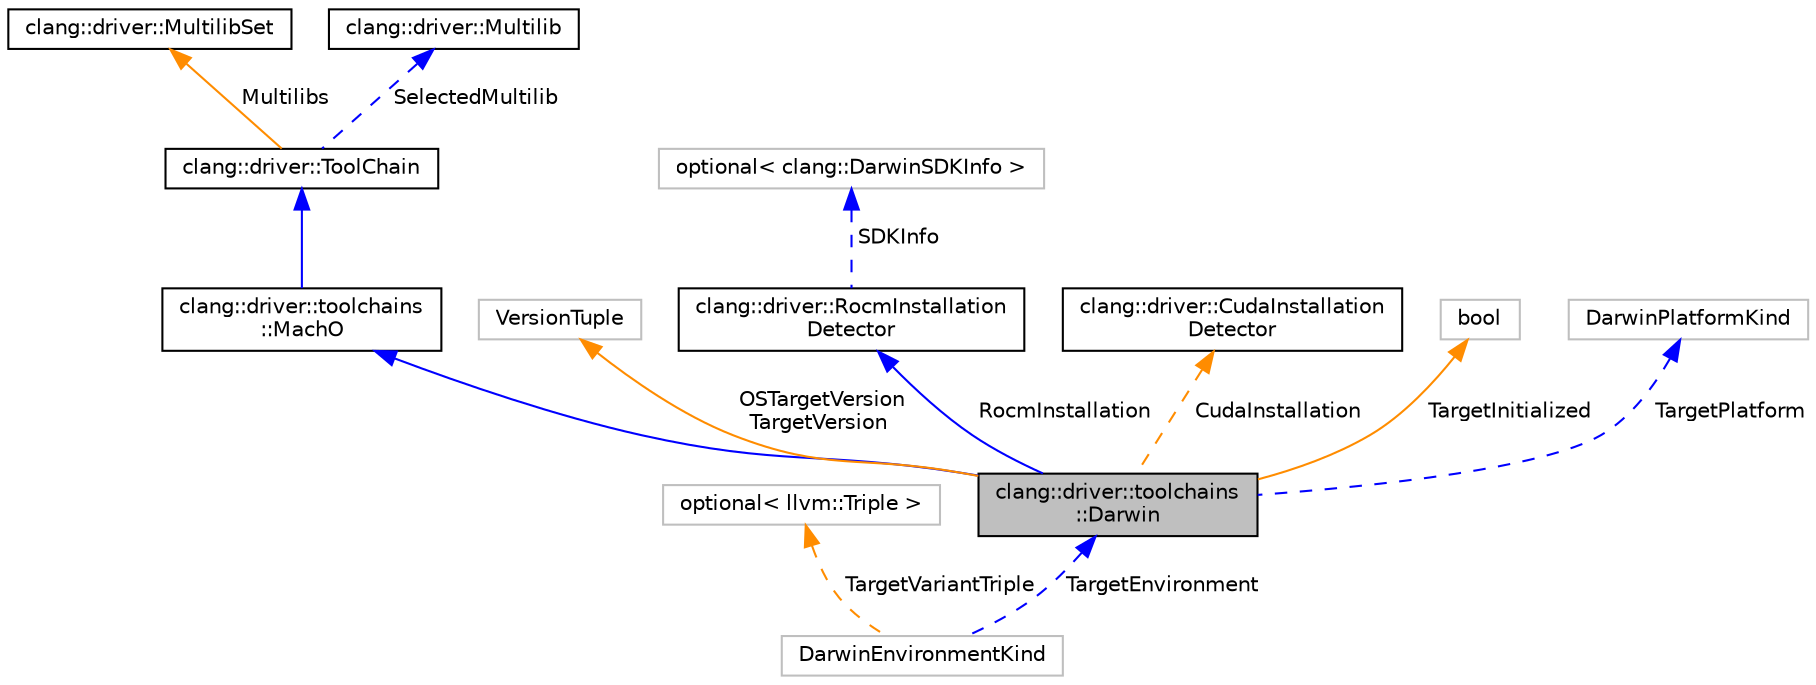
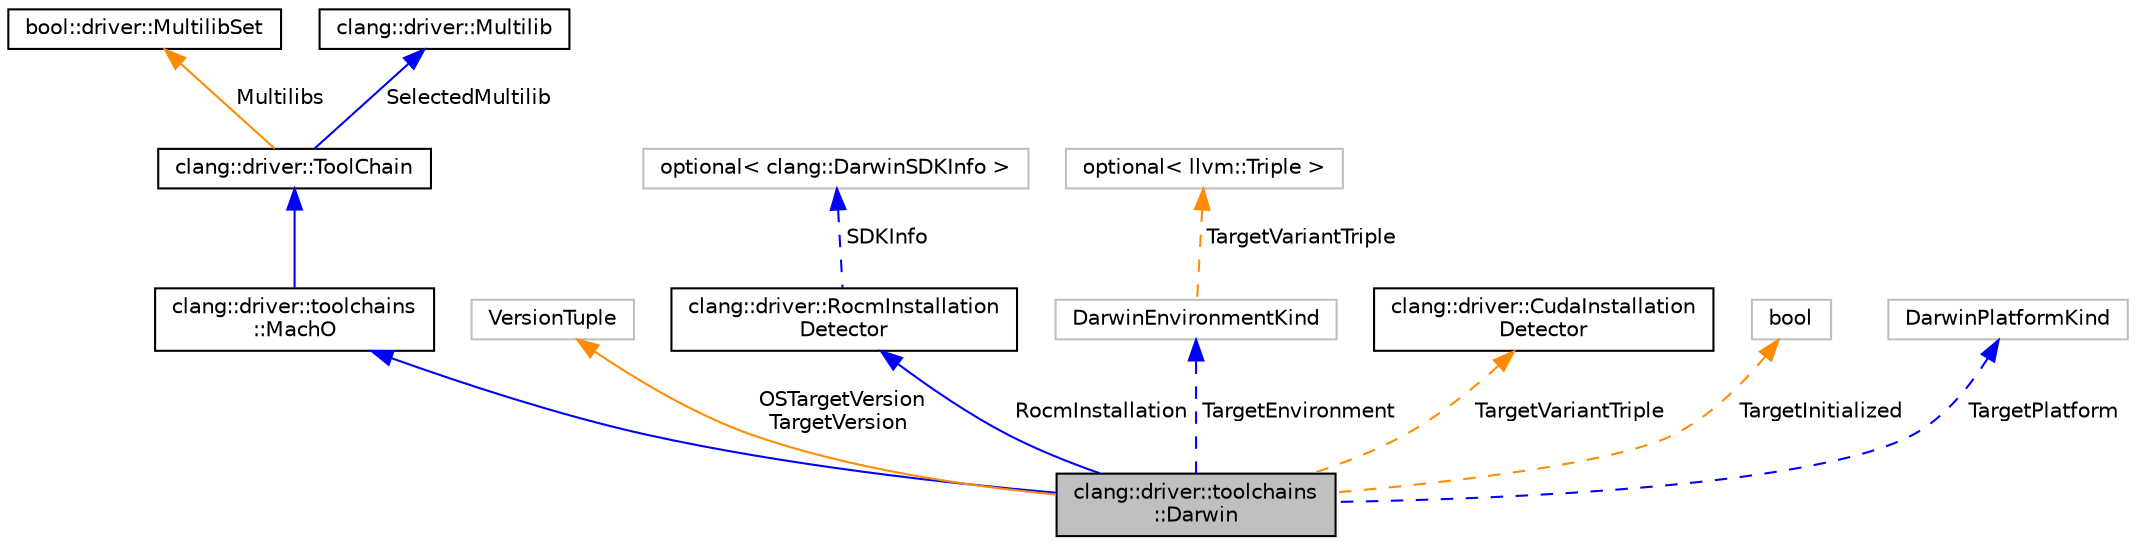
(150, 29) -> (145, 29)
(370, 106) -> (361, 106)
(1275, 412) -> (1567, 412)
(1368, 436) -> (1567, 464)
(1030, 601) -> (1196, 417)
